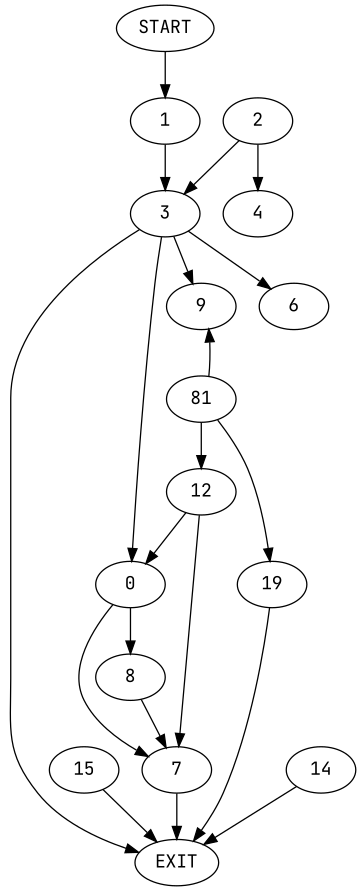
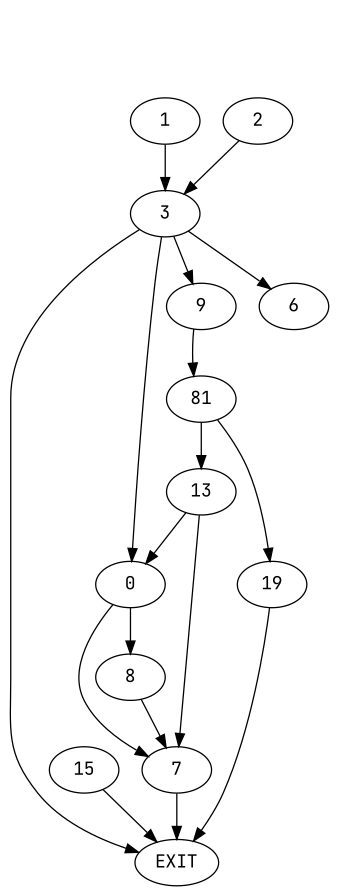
(165, 28) -> none
(258, 214) -> none
(210, 359) -> (193, 346)
(201, 492) -> (201, 492)
(321, 770) -> none
